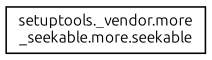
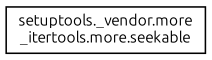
(106, 30) -> (106, 30)
